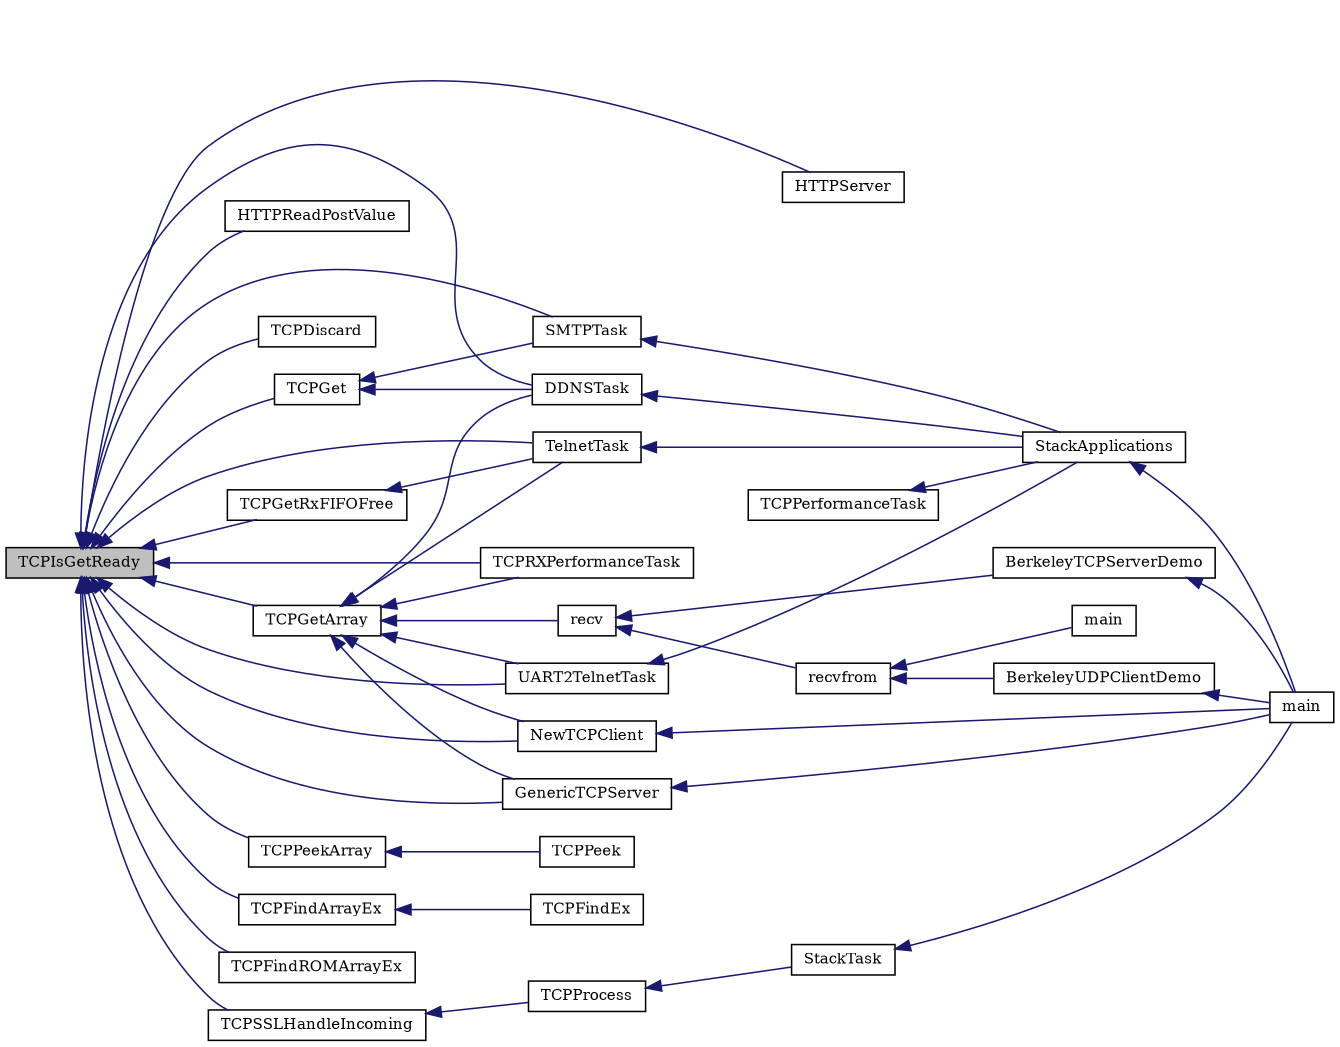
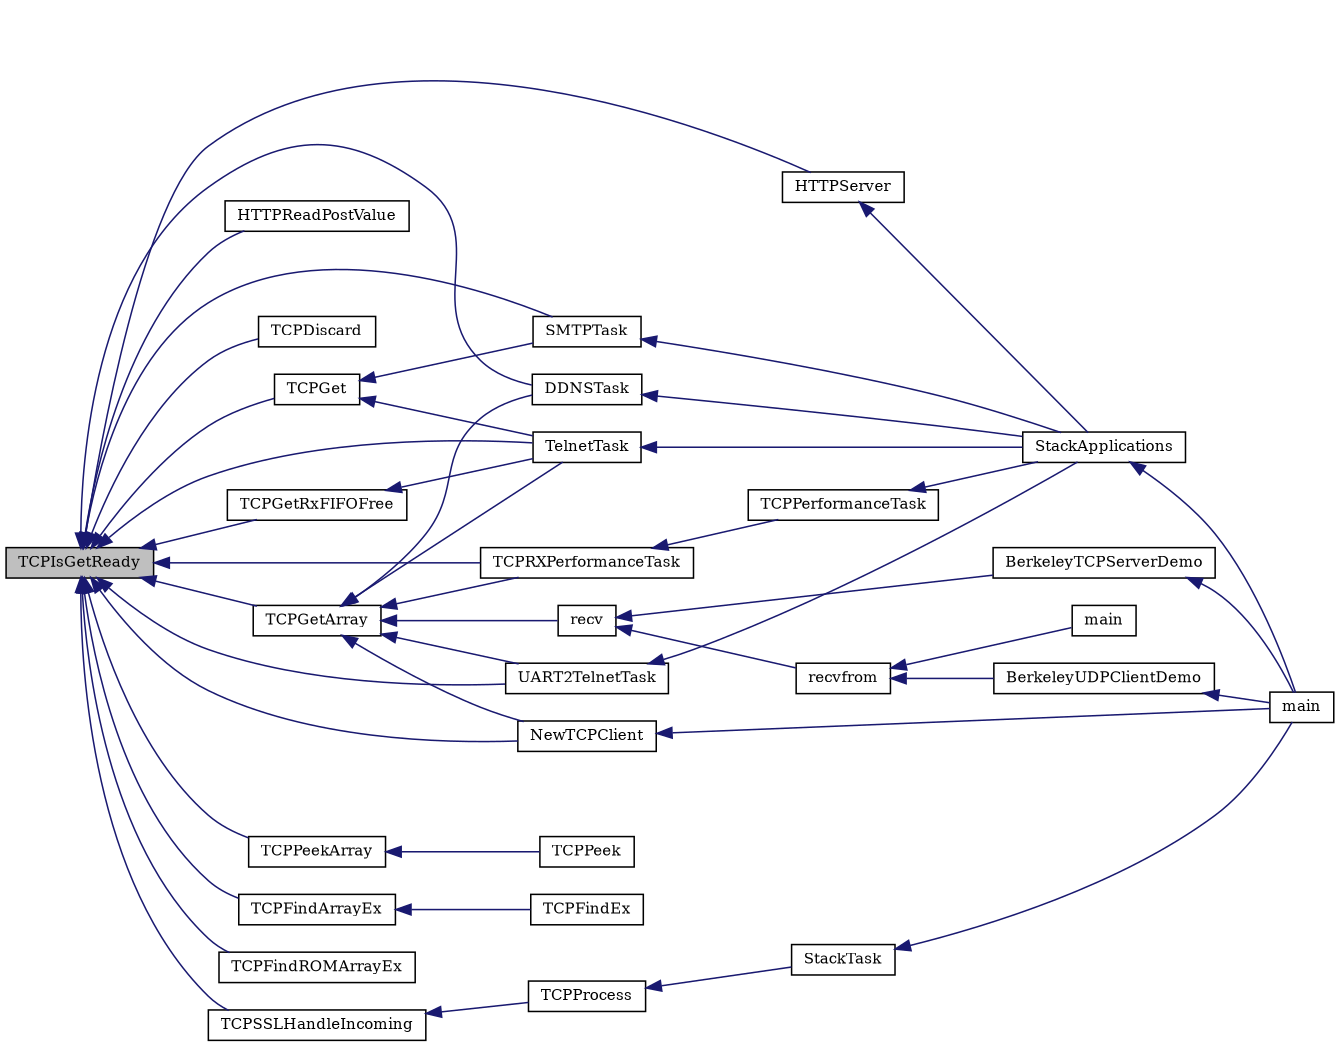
none -> (979, 323)
(454, 389) -> (454, 419)
none -> (723, 532)
(587, 794) -> none
